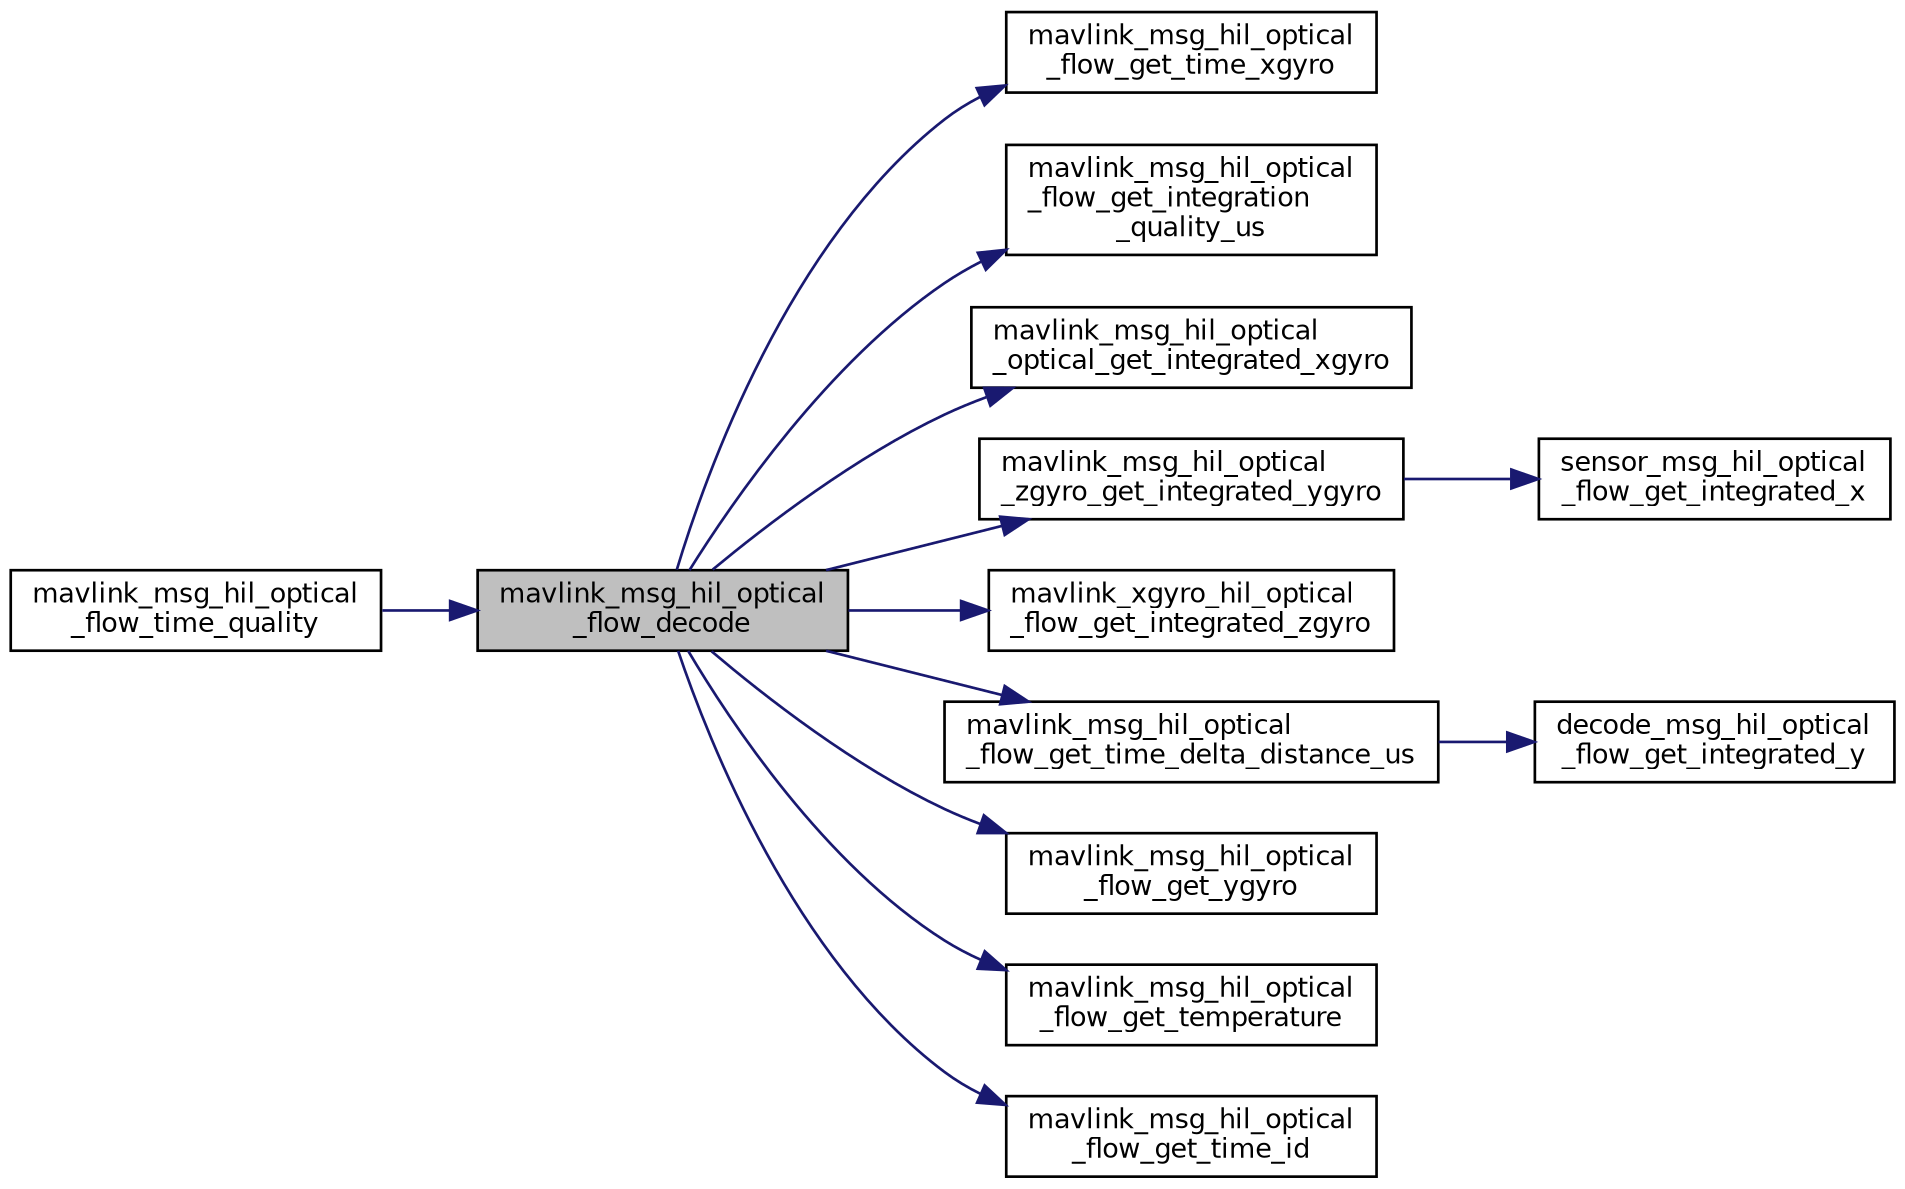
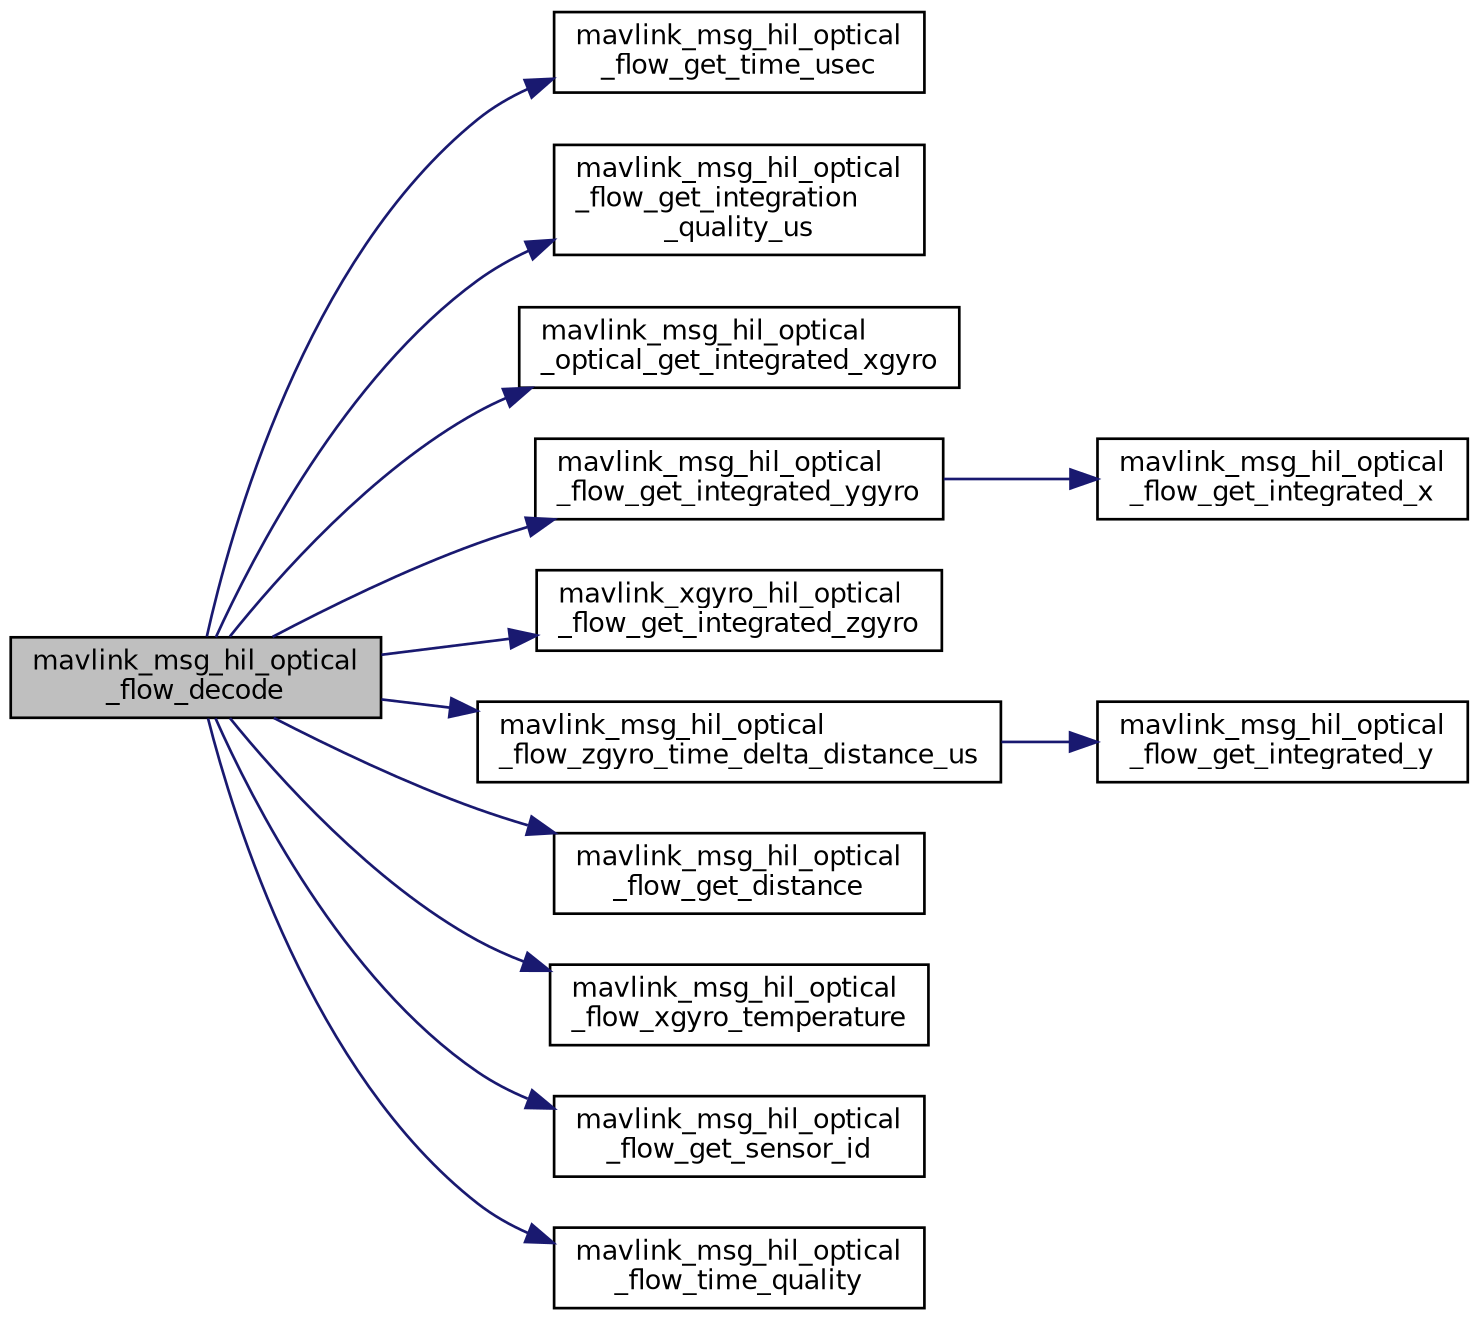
(1191, 52) -> (739, 52)
(1191, 479) -> (739, 479)
(1715, 479) -> (1283, 479)
(416, 610) -> (320, 1008)
(1191, 742) -> (739, 742)
(1715, 742) -> (1283, 742)
(1191, 873) -> (739, 873)
(1191, 1005) -> (739, 1005)
(1191, 1136) -> (739, 1136)
